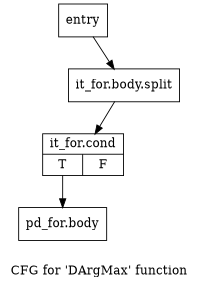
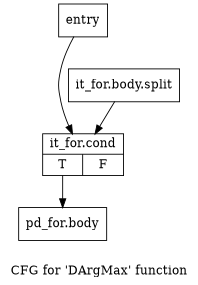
(101, 49) -> (59, 81)
